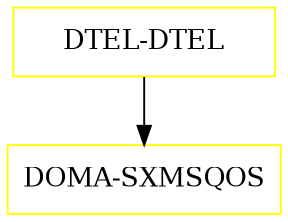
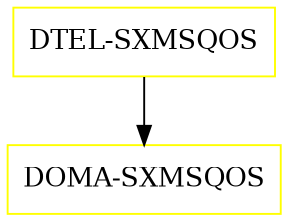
(144, 42) -> (144, 42)
